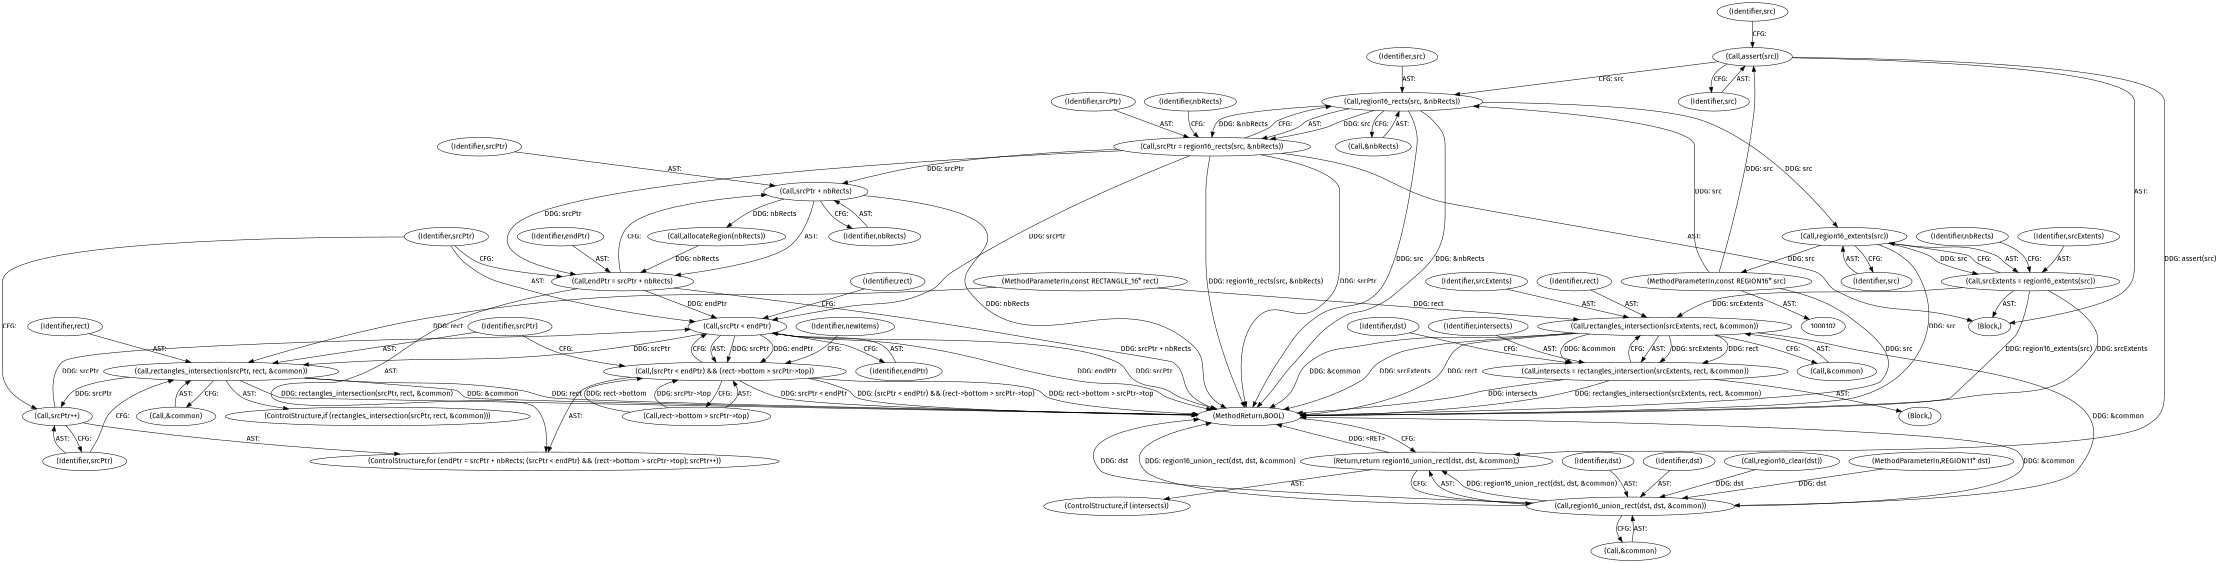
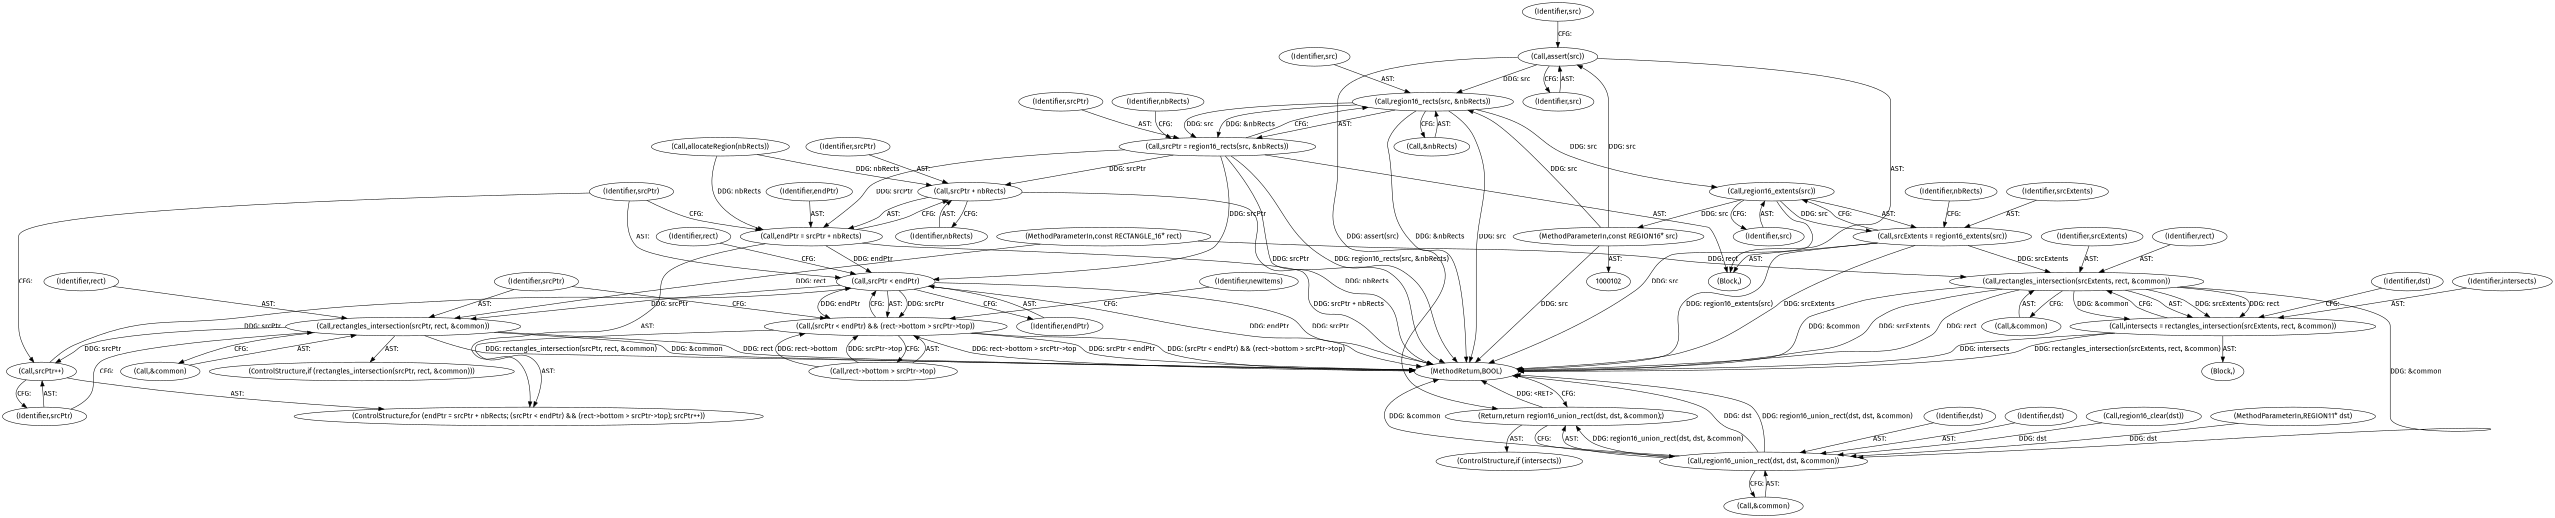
(1611, 79) -> (1517, 79)
(756, 209) -> (842, 171)
